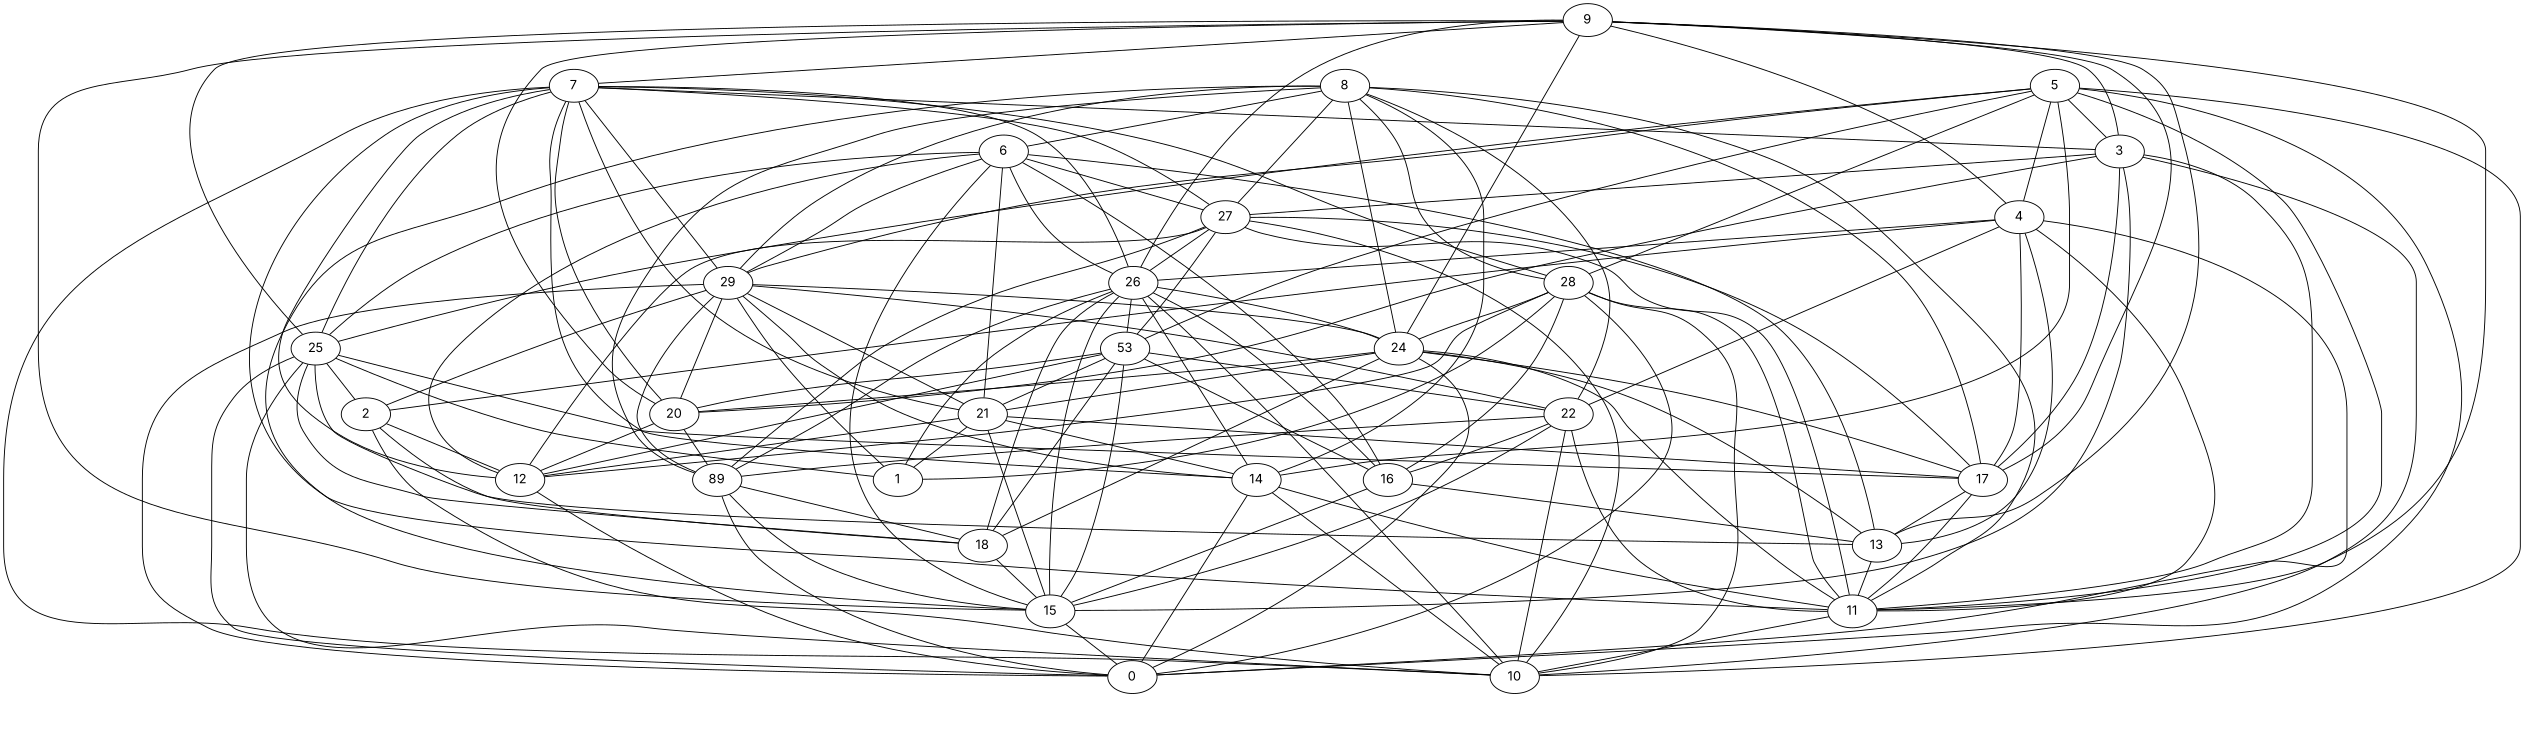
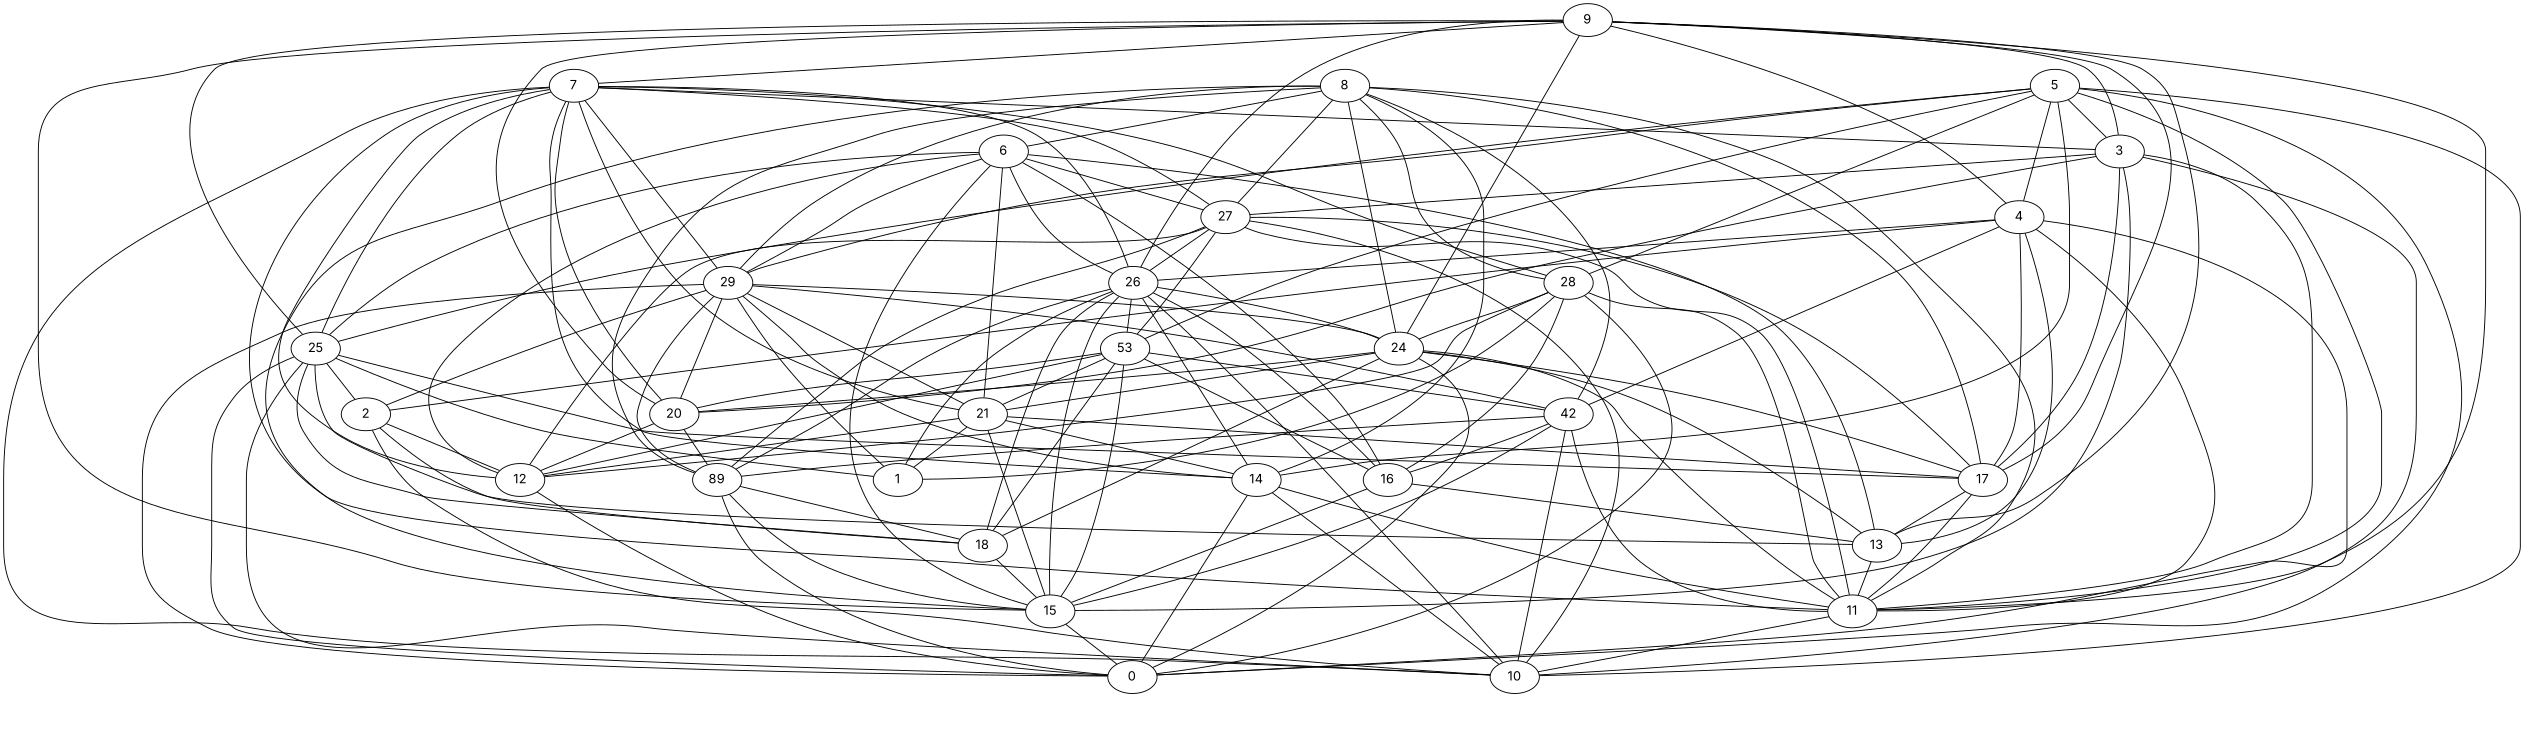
(1569, 414) -> (1569, 414)
(1736, 504) -> none
